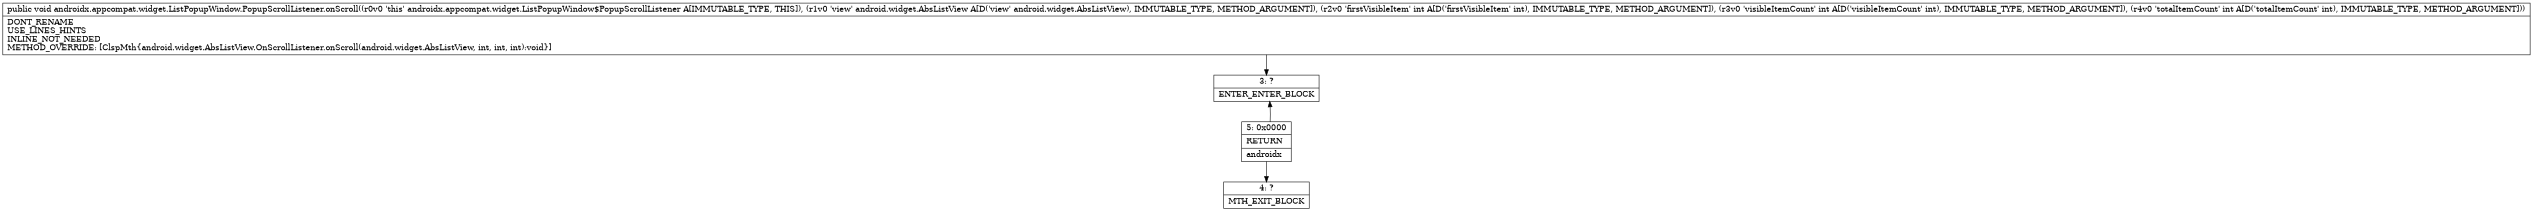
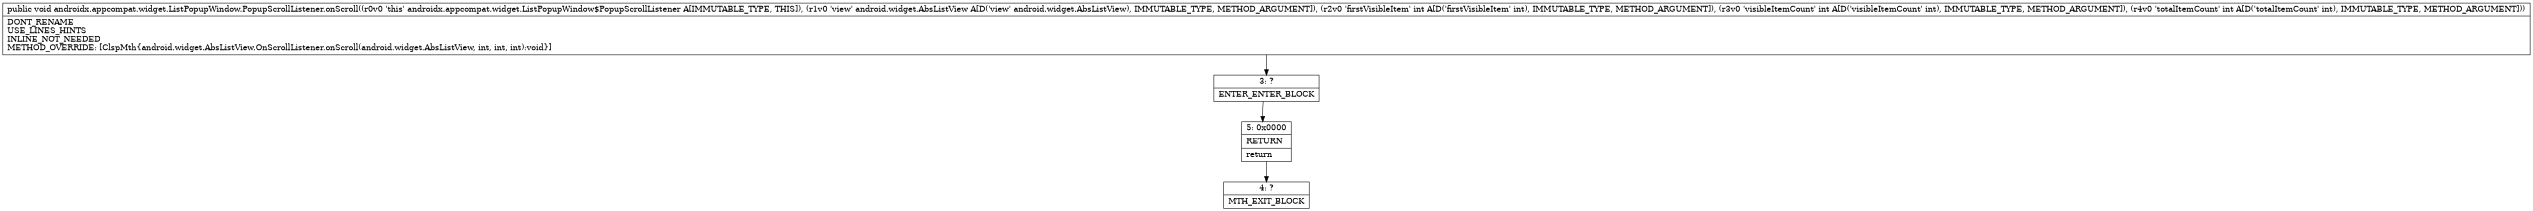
(1270, 114) -> (1263, 109)
(1264, 155) -> (1259, 155)
